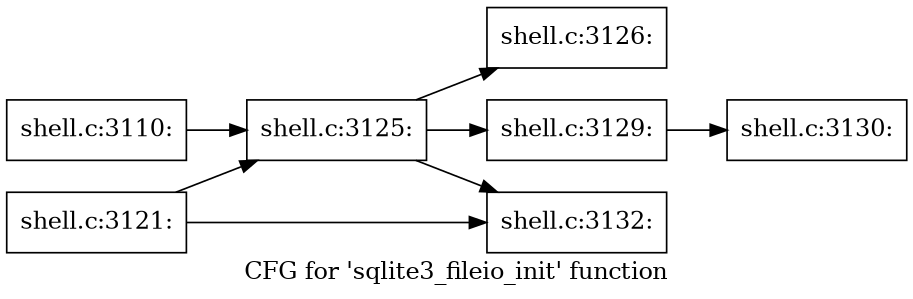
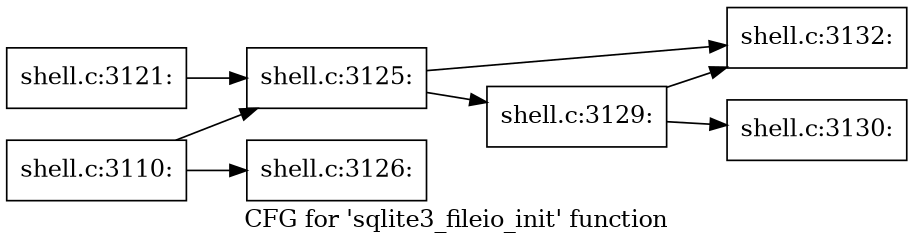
(449, 87) -> (208, 170)
(328, 222) -> (689, 80)
